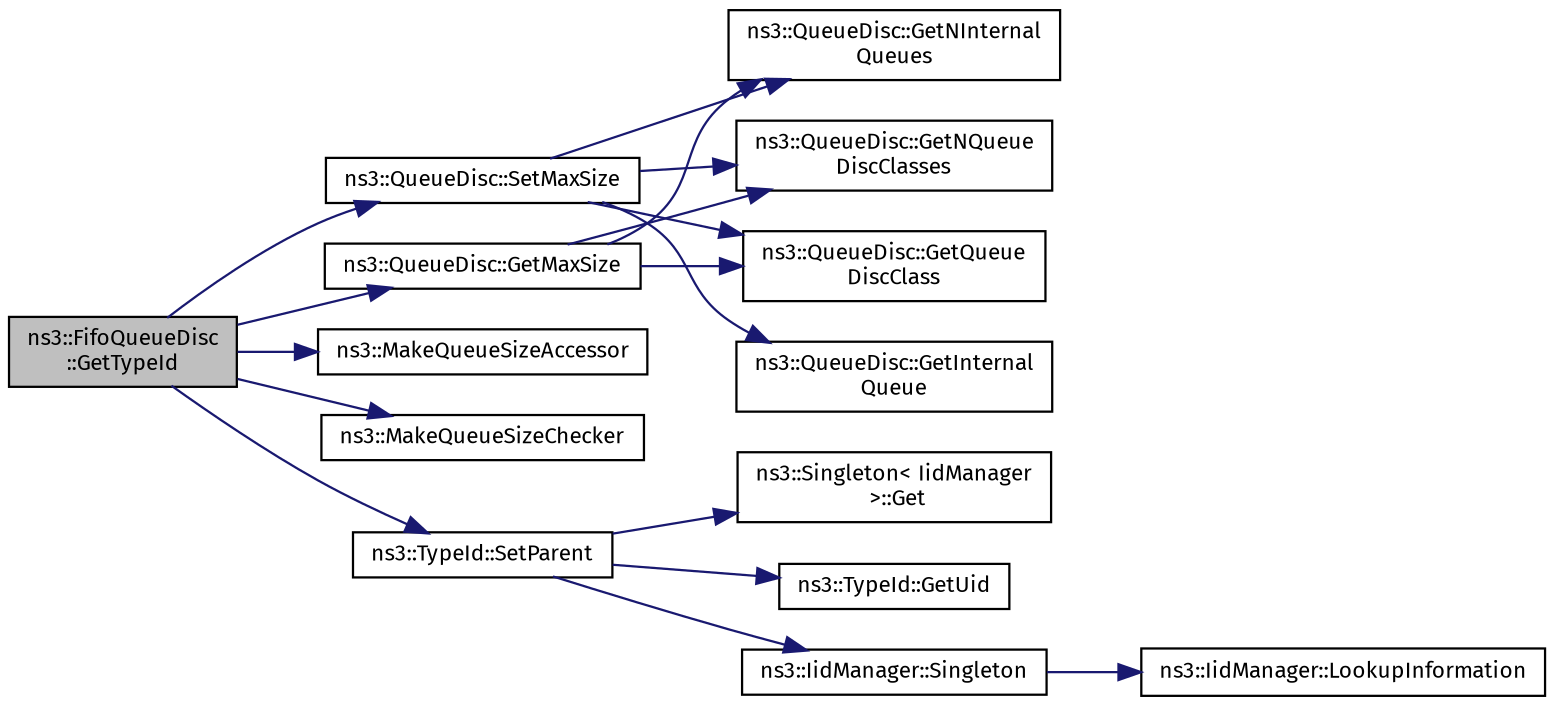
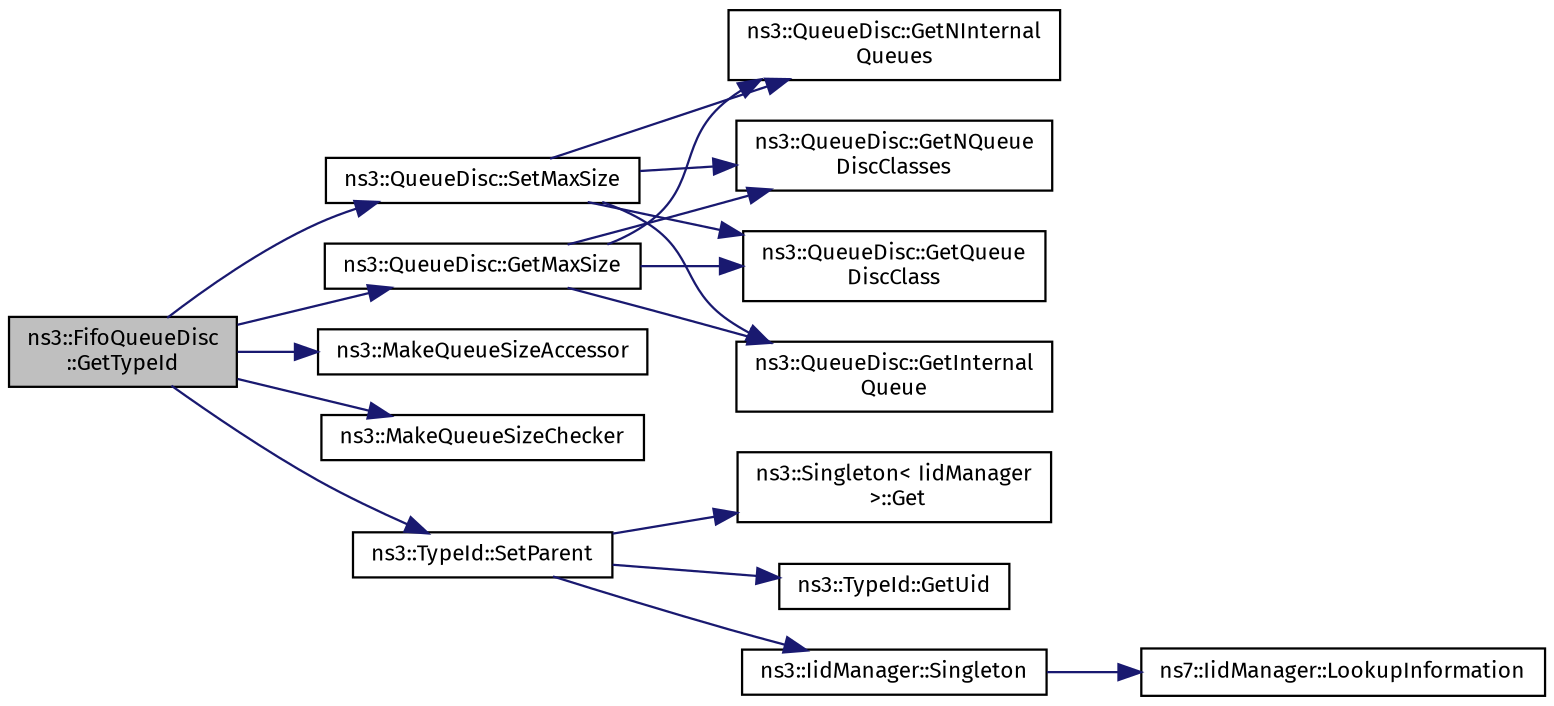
none -> (658, 312)
(1343, 672) -> (1343, 672)
